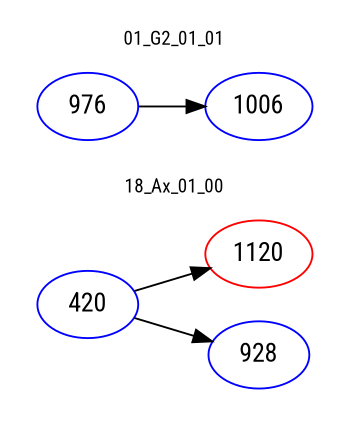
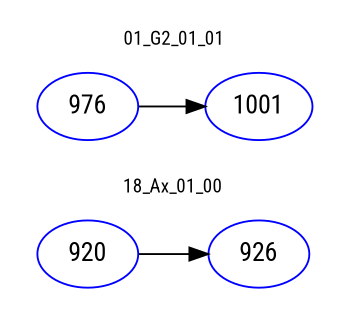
(259, 106) -> (259, 106)
(259, 254) -> none
(88, 304) -> (88, 254)
(259, 355) -> (259, 254)
